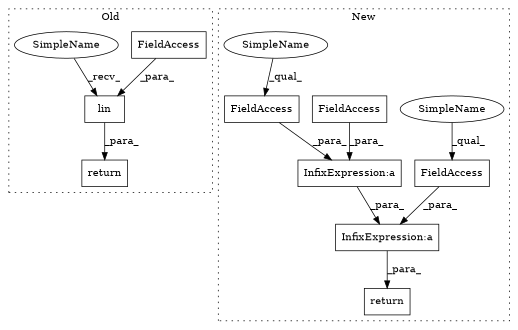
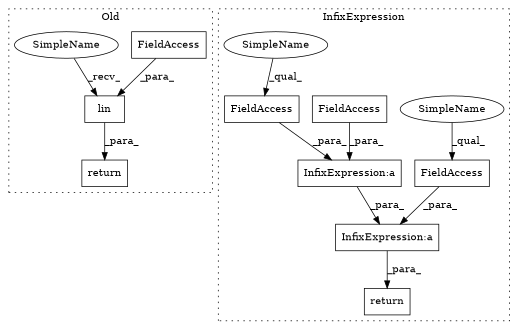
(364, 17) -> (364, 17)
